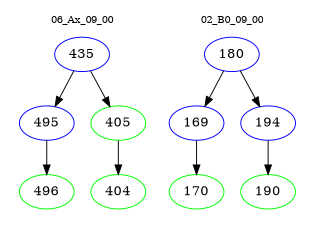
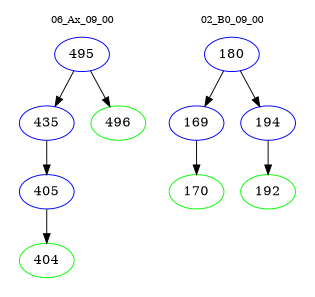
(67, 84) -> (67, 84)
(118, 123) -> (47, 192)
(268, 192) -> (268, 192)
